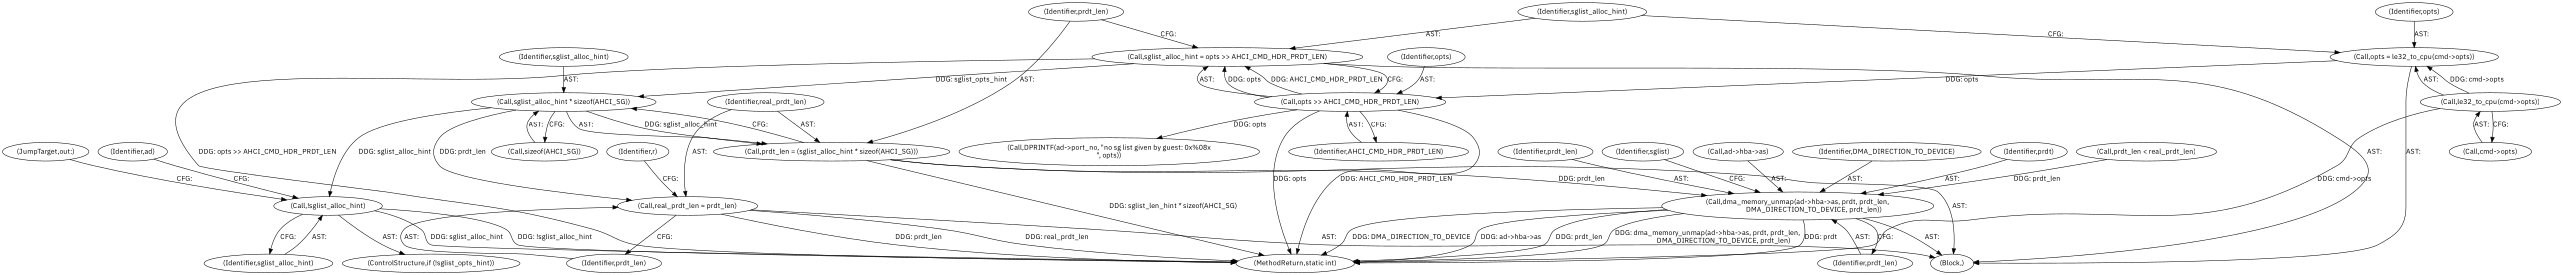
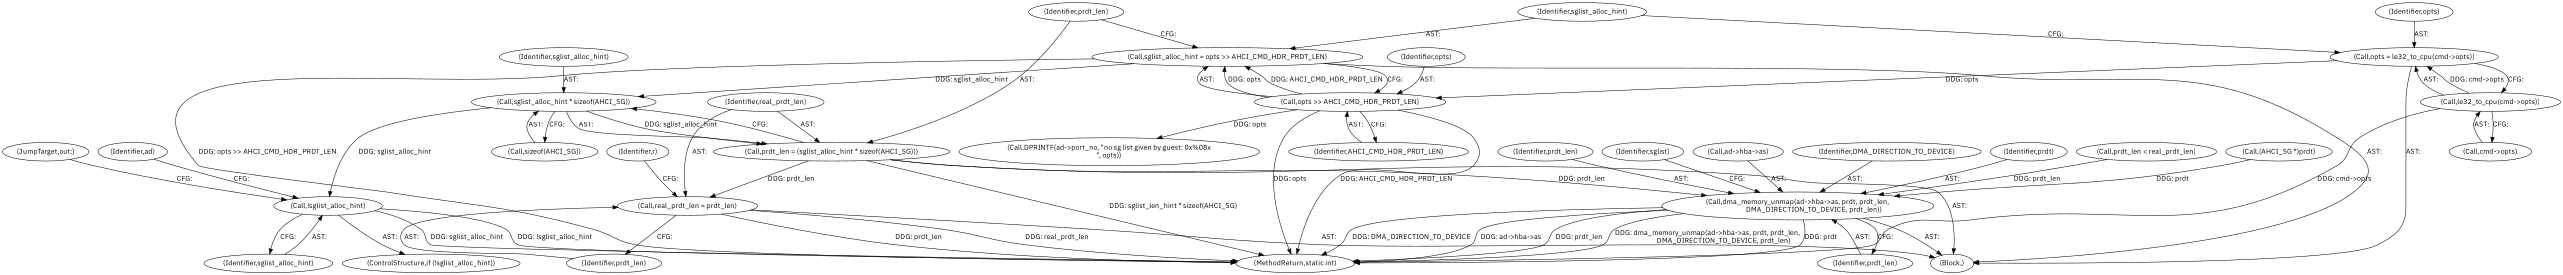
none -> (2498, 70)
(972, 80) -> (972, 80)
none -> (2279, 152)
(476, 179) -> (762, 178)
(431, 263) -> (431, 263)
